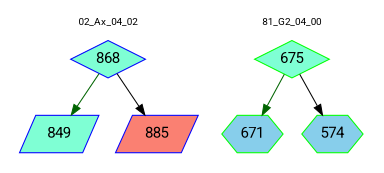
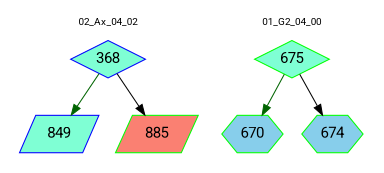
(292, 22) -> (292, 22)
(108, 59) -> (108, 59)
(157, 134) -> (157, 134)
(252, 134) -> (252, 134)
(332, 134) -> (332, 134)
